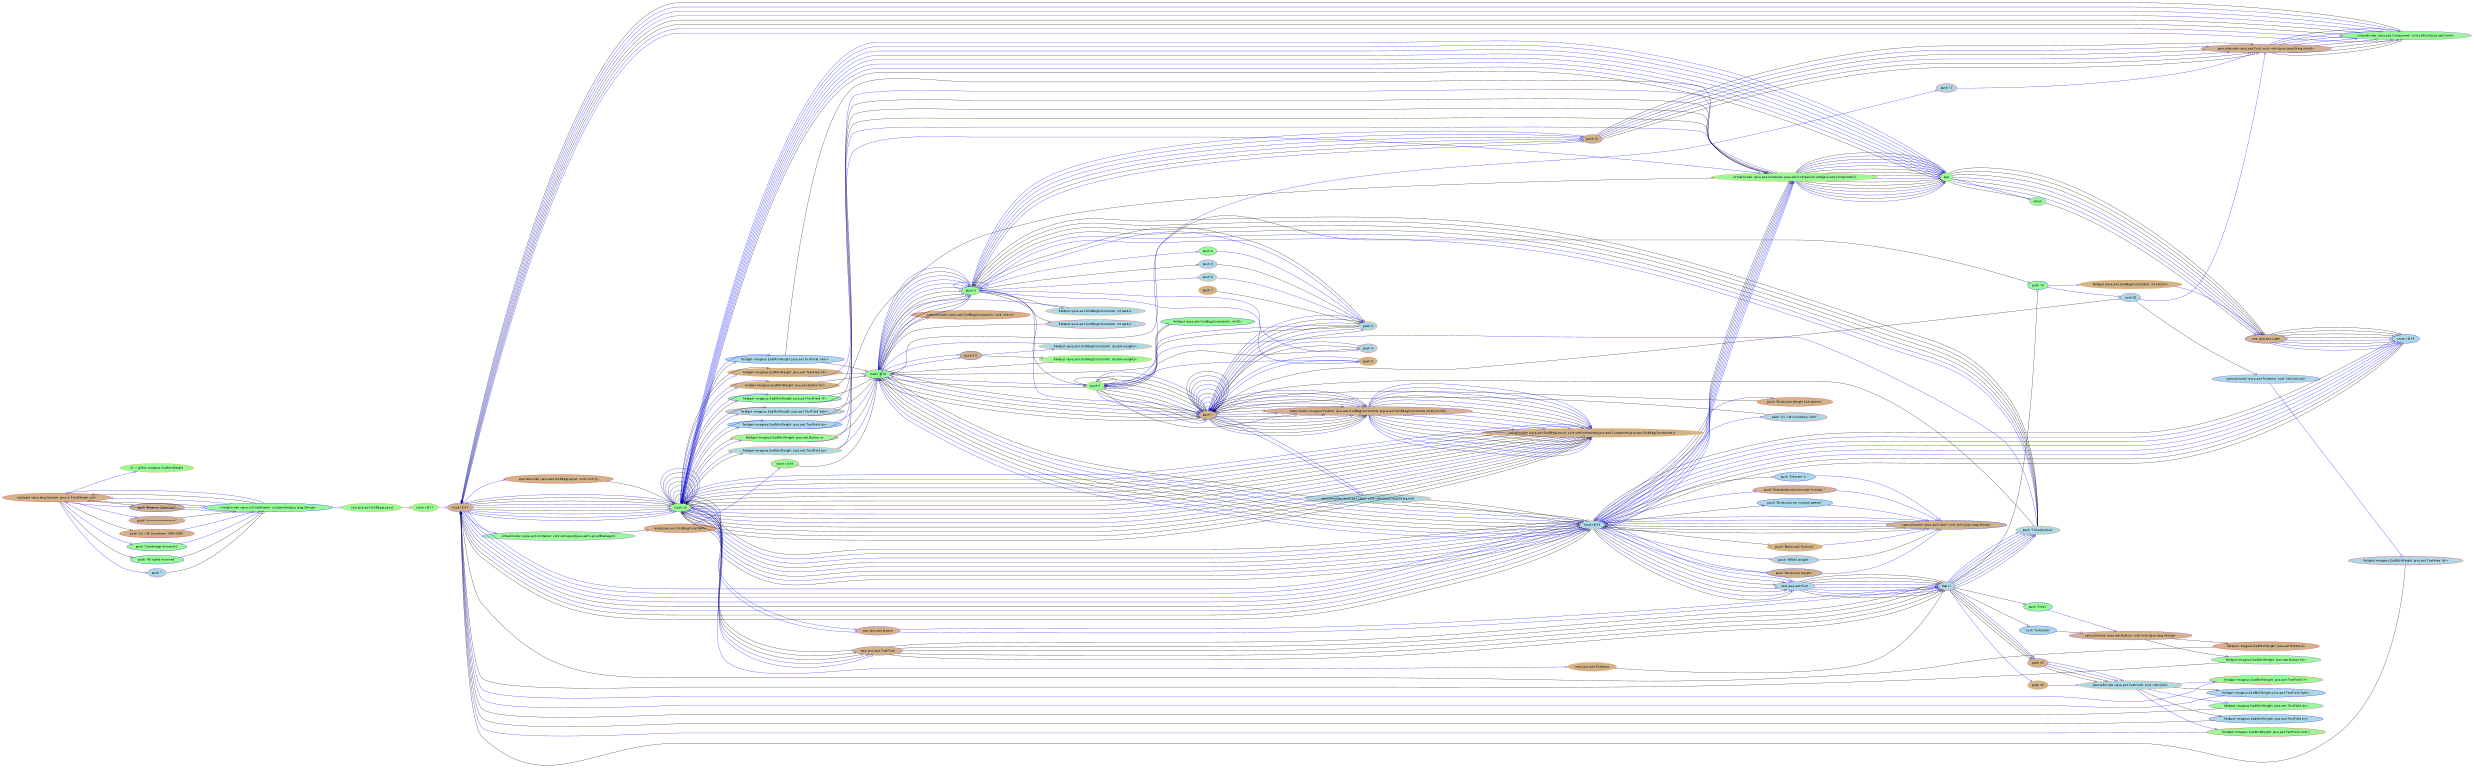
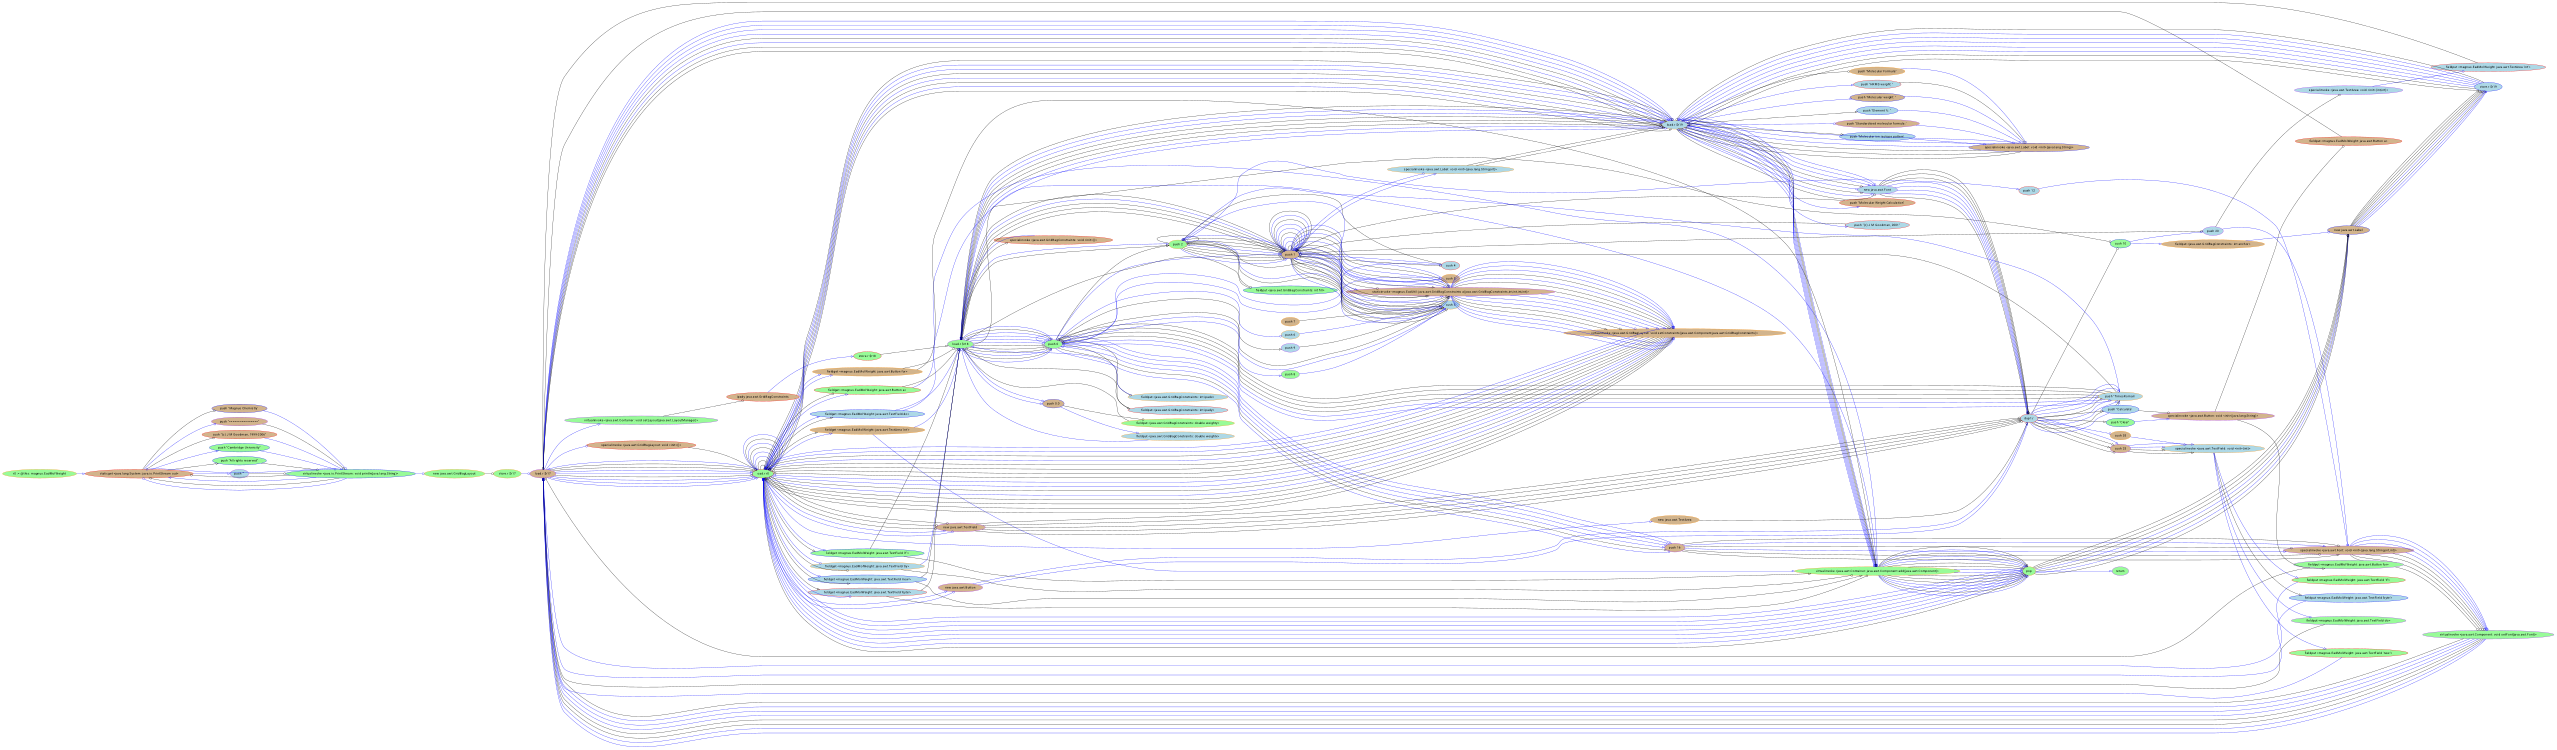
(101, 481) -> (80, 474)
(2266, 719) -> none
